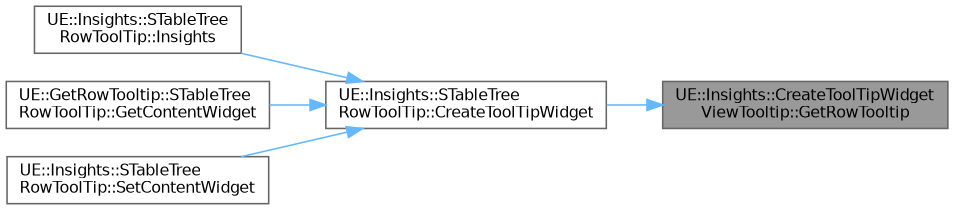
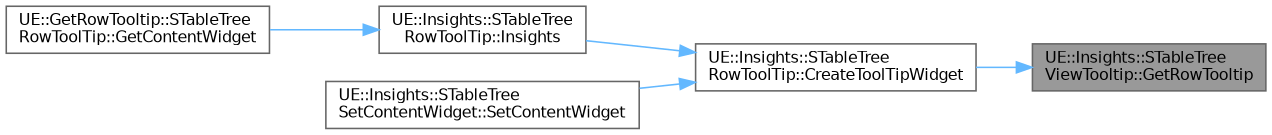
(290, 105) -> (317, 30)
(805, 105) -> (1149, 67)
(138, 180) -> (483, 105)
